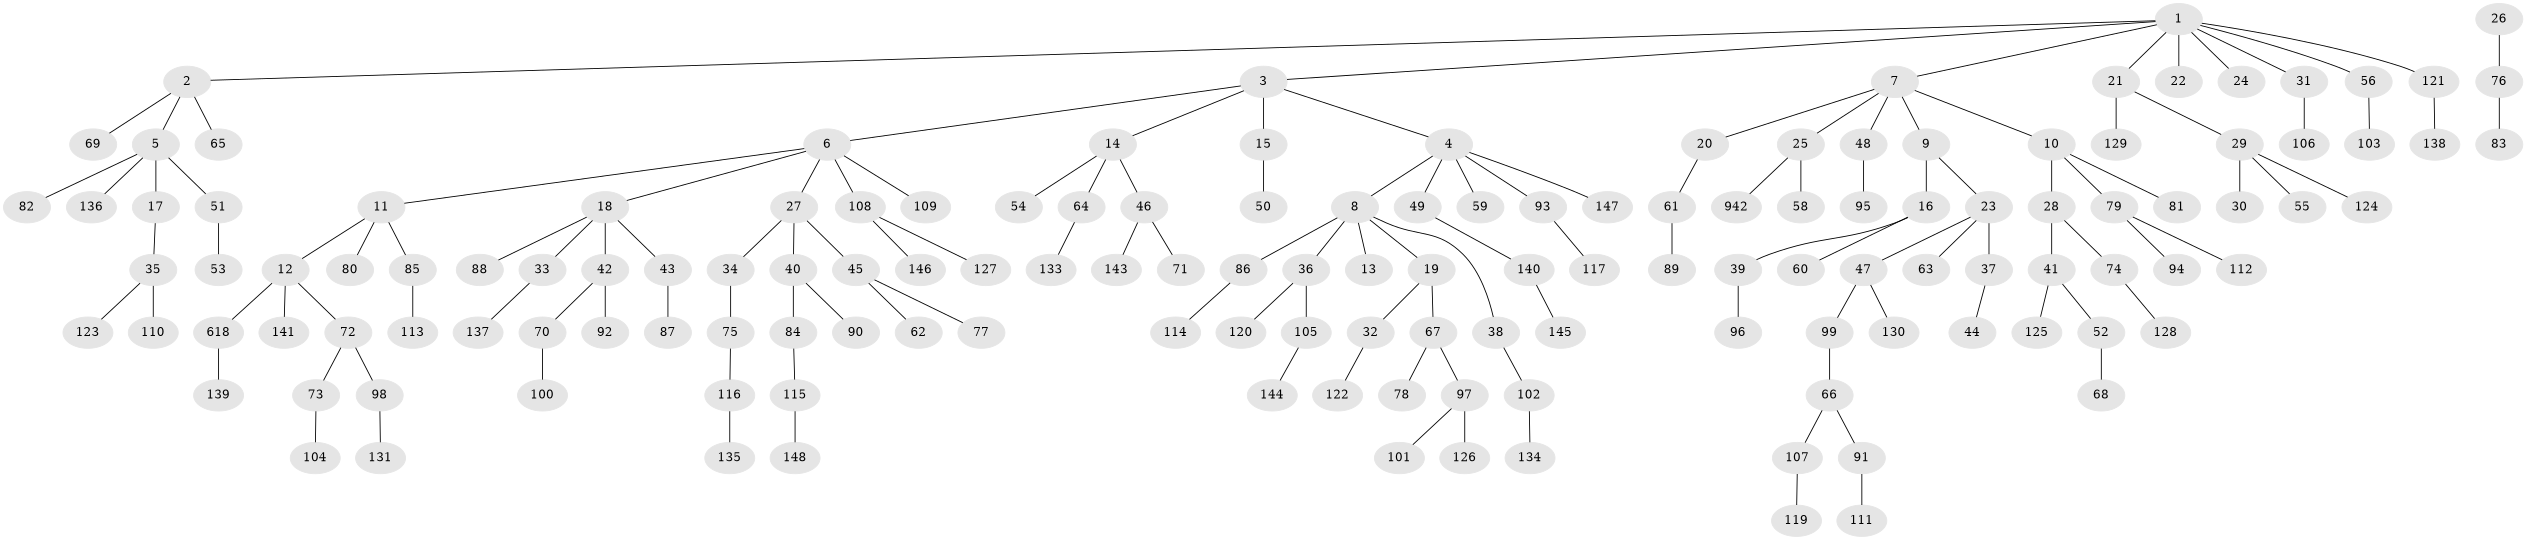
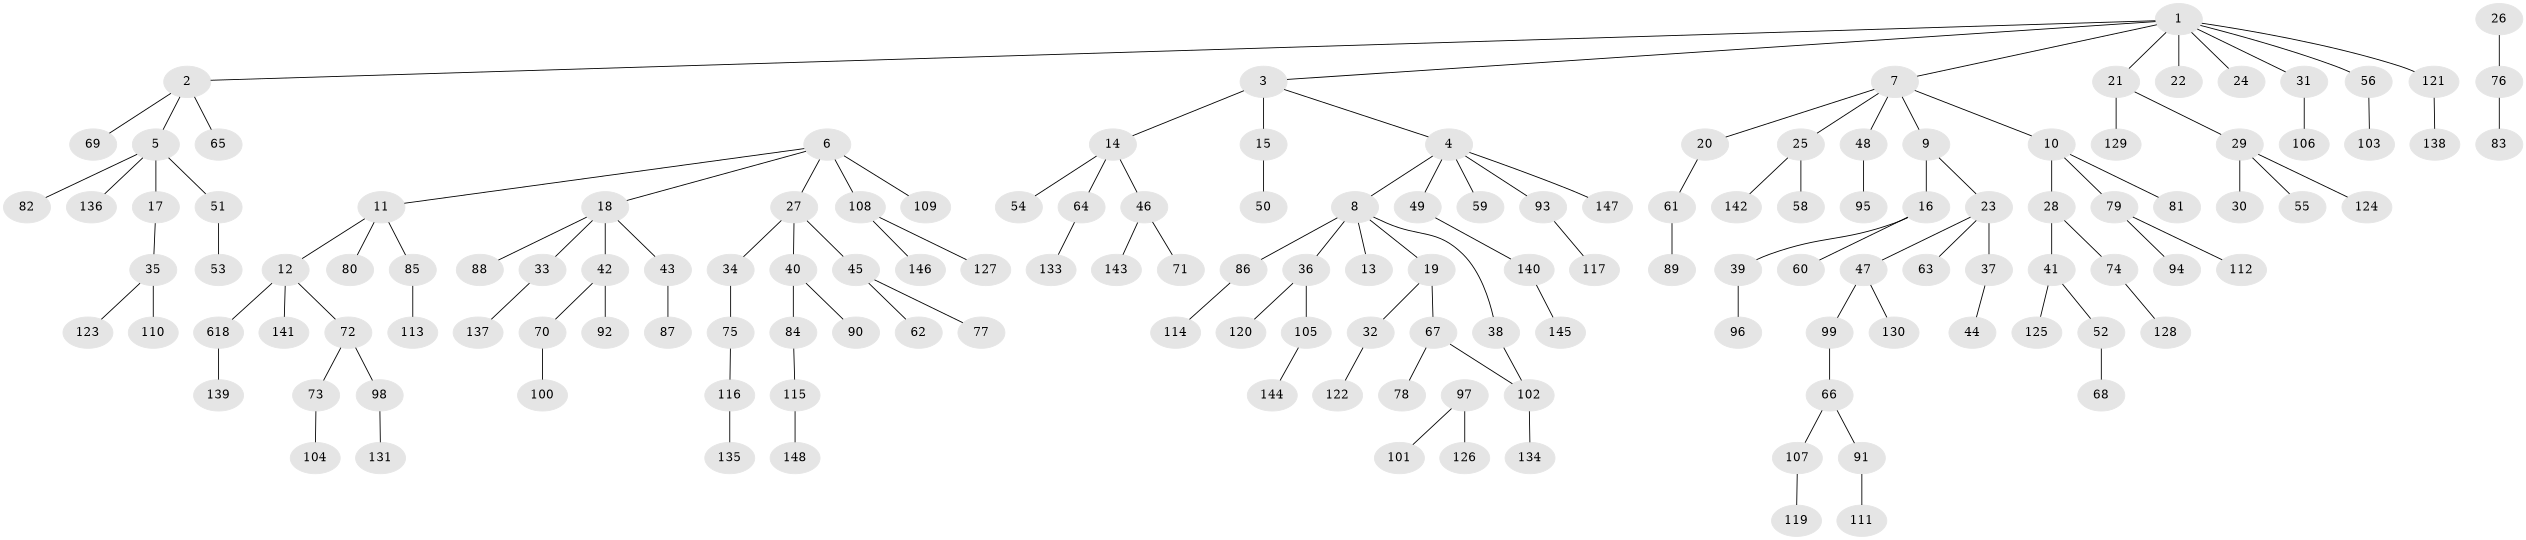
(1045, 113) -> none
(1736, 207) -> (1736, 207)
(1449, 364) -> (1481, 364)
